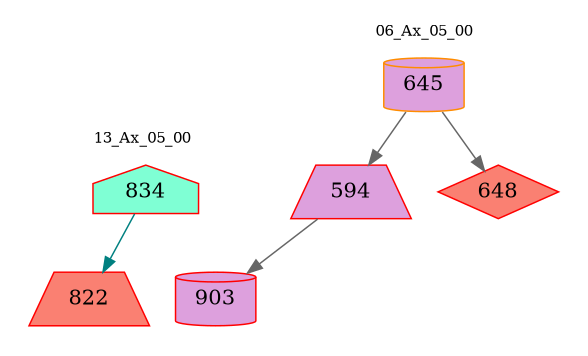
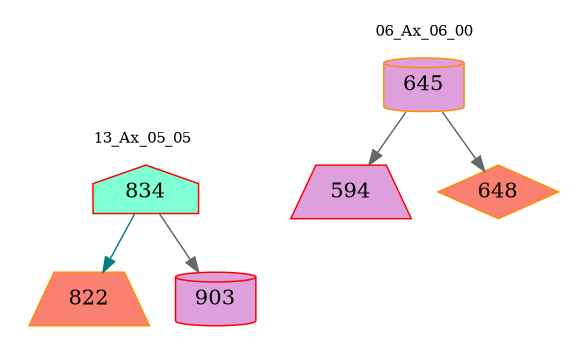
(425, 32) -> (425, 32)
(143, 139) -> (143, 139)
(498, 192) -> (498, 192)
(288, 242) -> (175, 237)
(89, 299) -> (89, 299)
